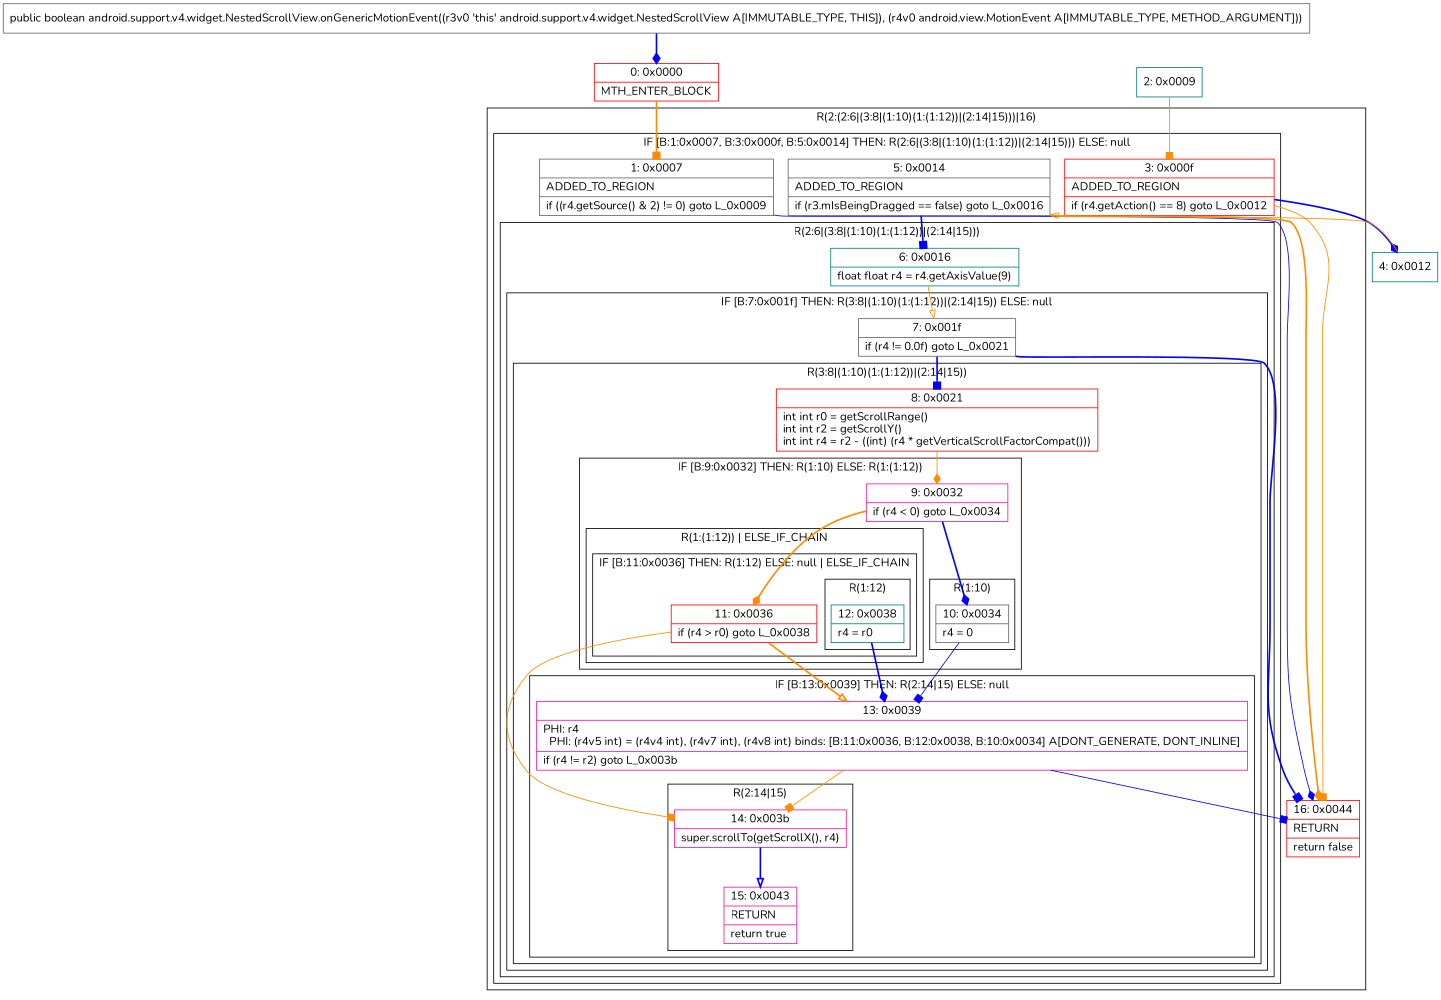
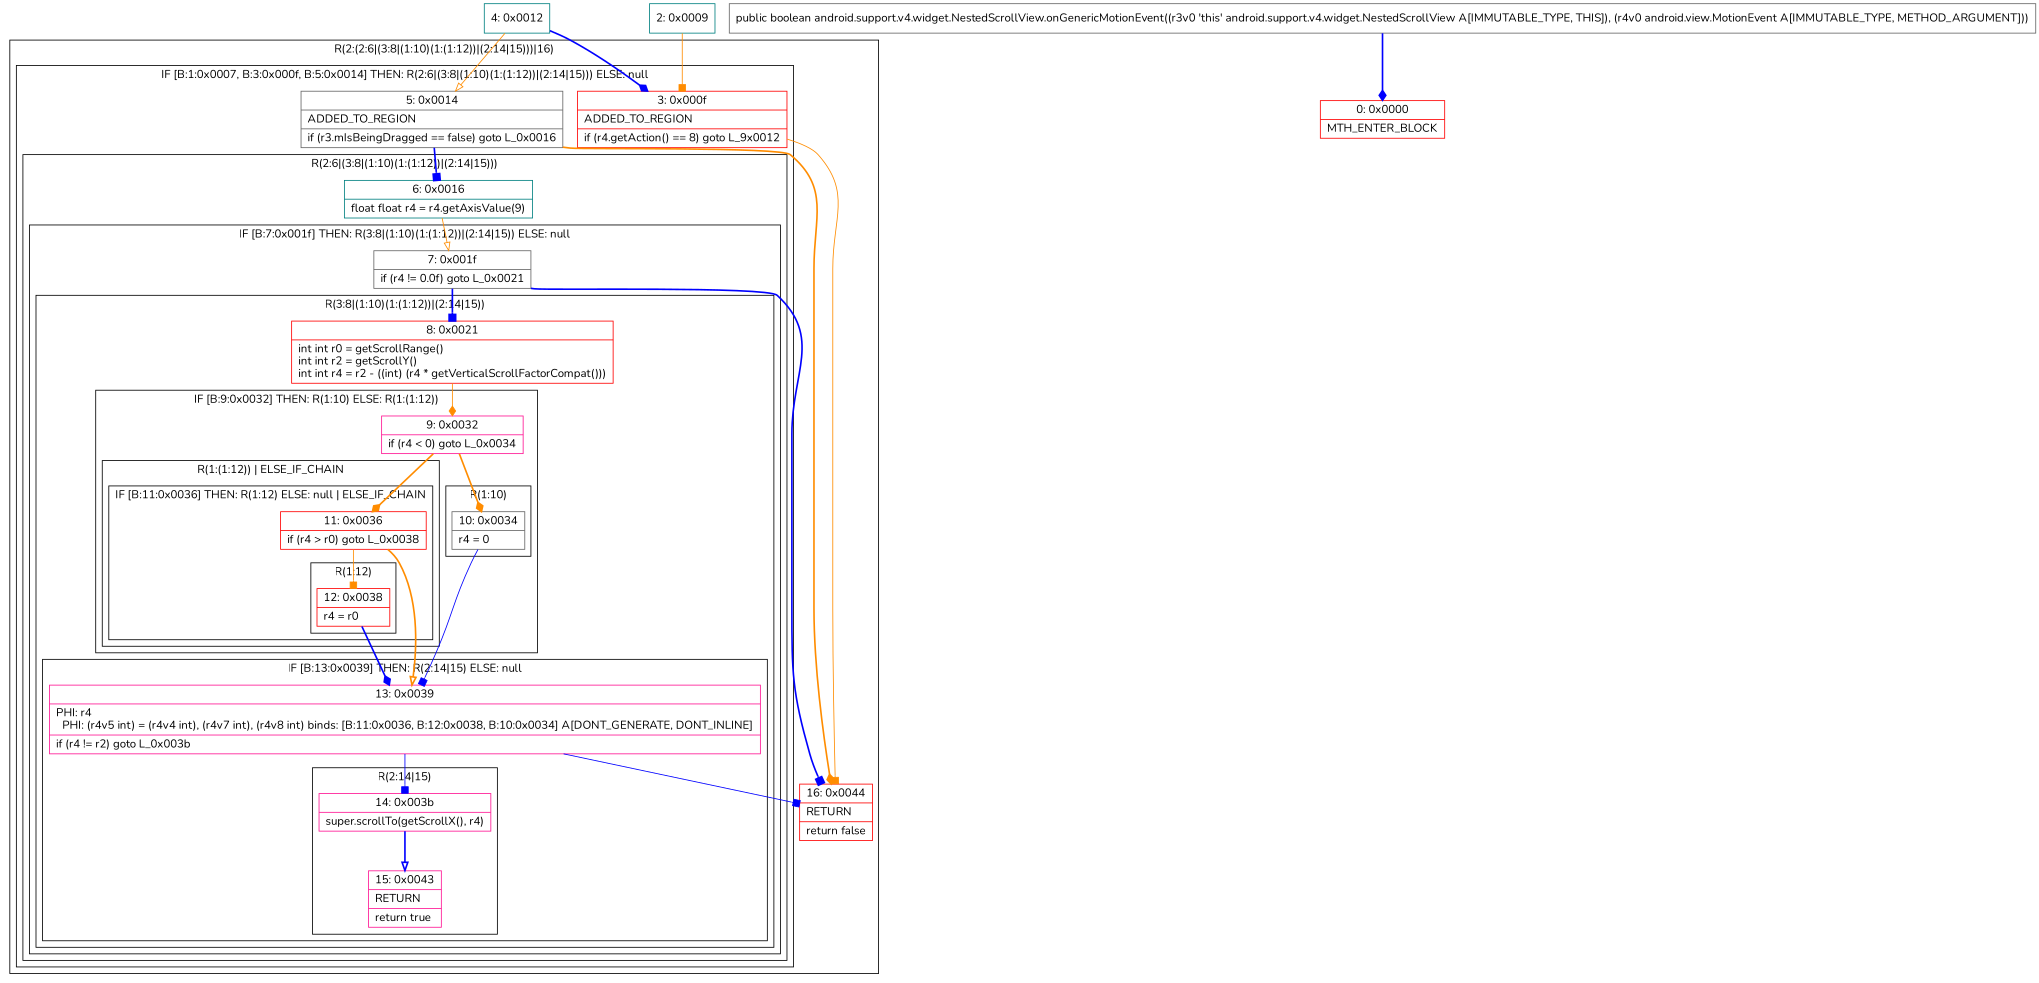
(656, 187) -> none
(1169, 206) -> (682, 138)
(1338, 211) -> (596, 55)
(953, 558) -> (469, 478)
(868, 624) -> (353, 607)
(521, 683) -> (353, 568)
(816, 789) -> (405, 773)
